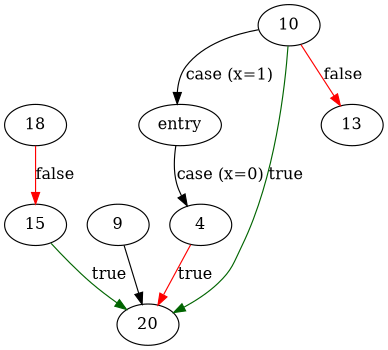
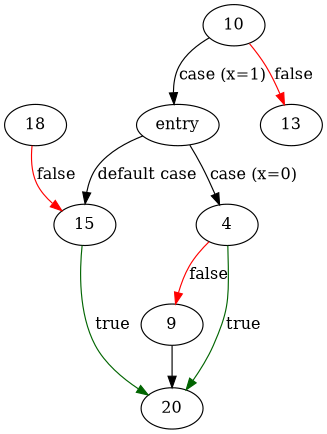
none -> (107, 157)
(263, 190) -> none
none -> (190, 265)
(177, 270) -> (224, 317)
